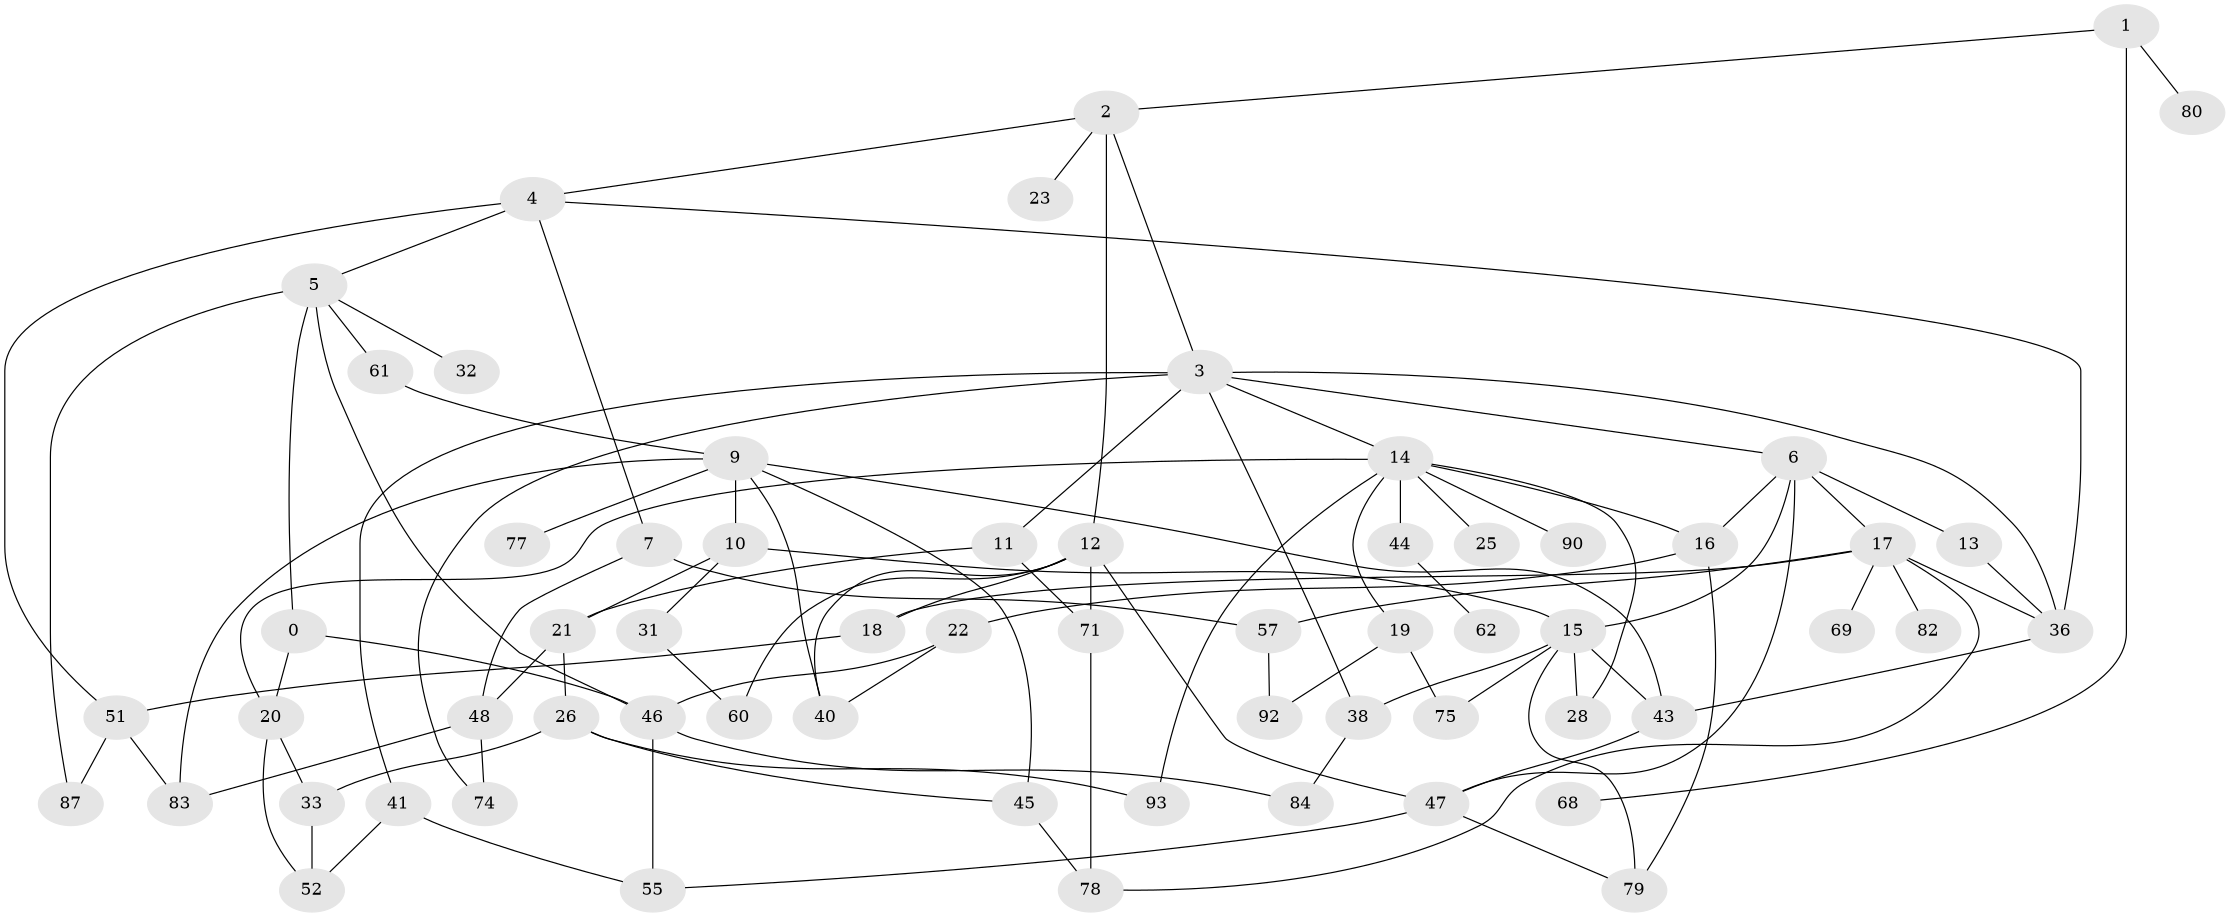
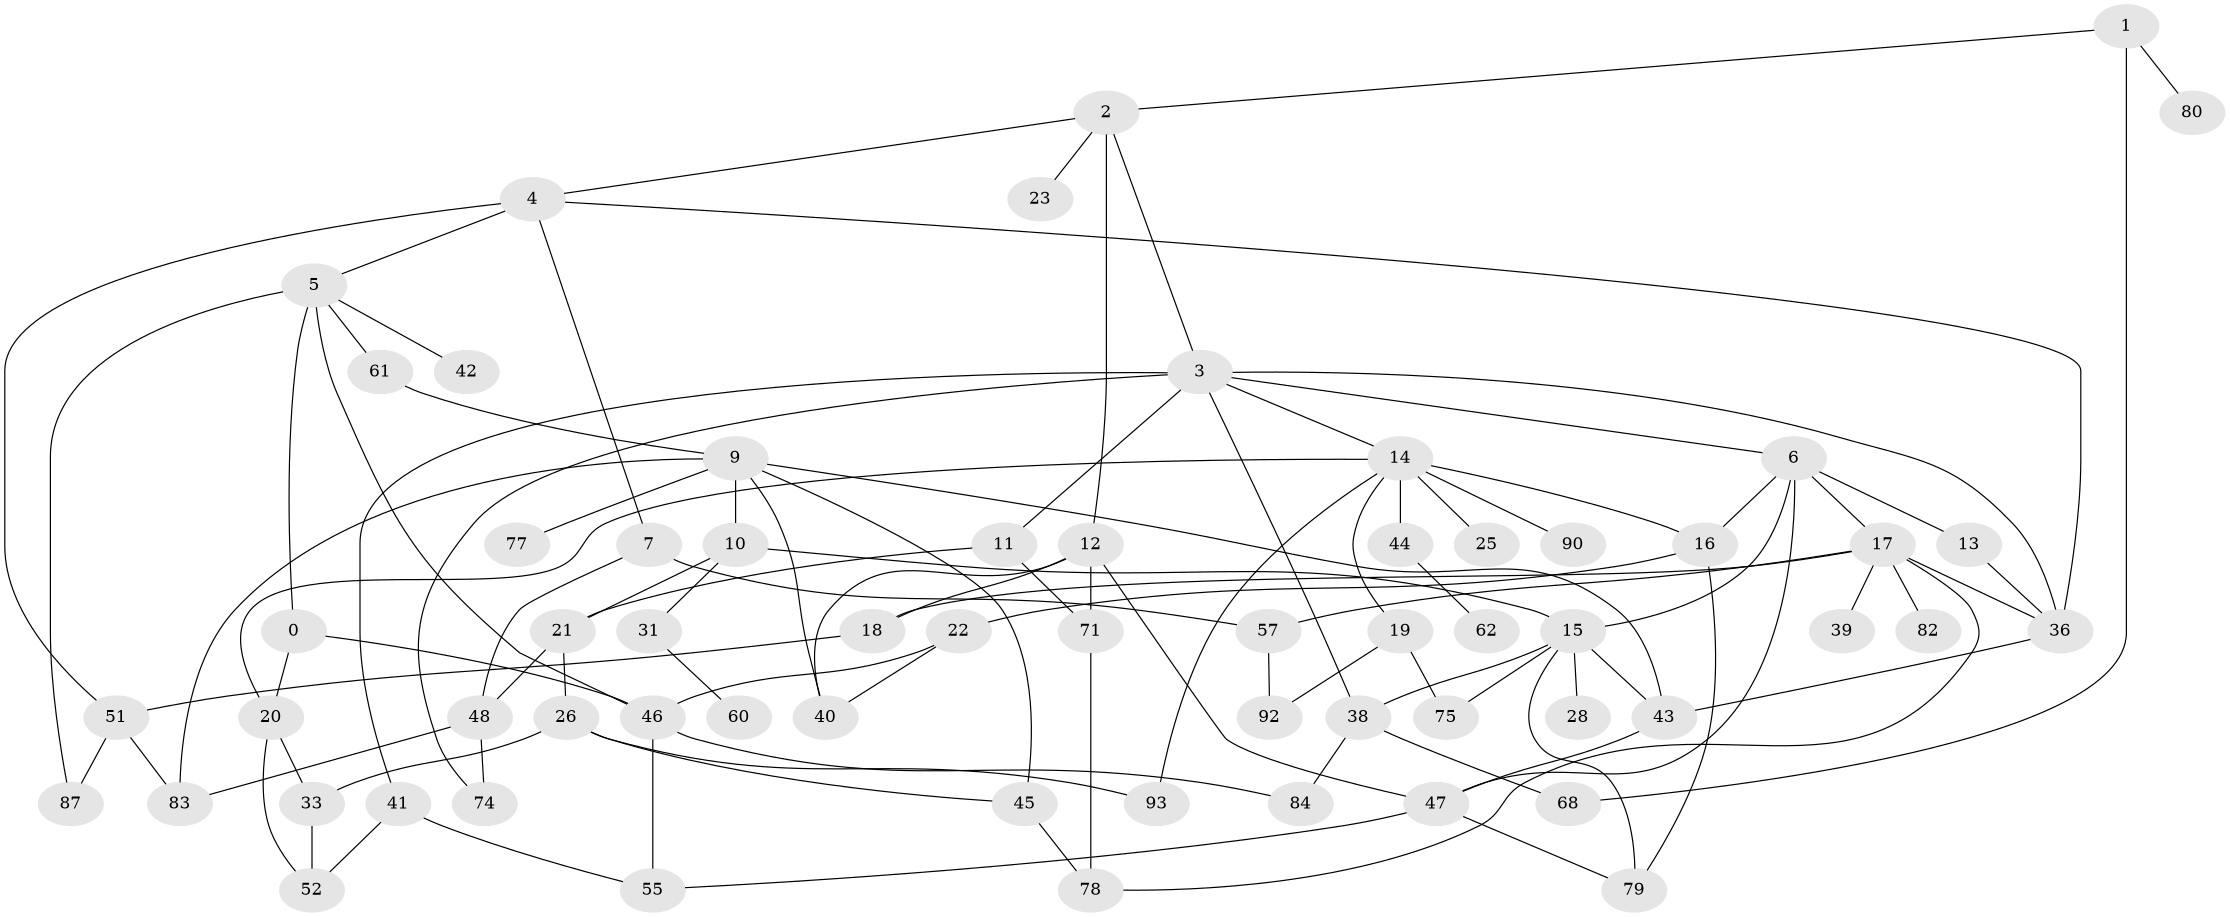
(467, 372) -> (467, 372)
(1613, 520) -> none
(821, 603) -> none
(1842, 631) -> (1842, 631)
none -> (1462, 763)
